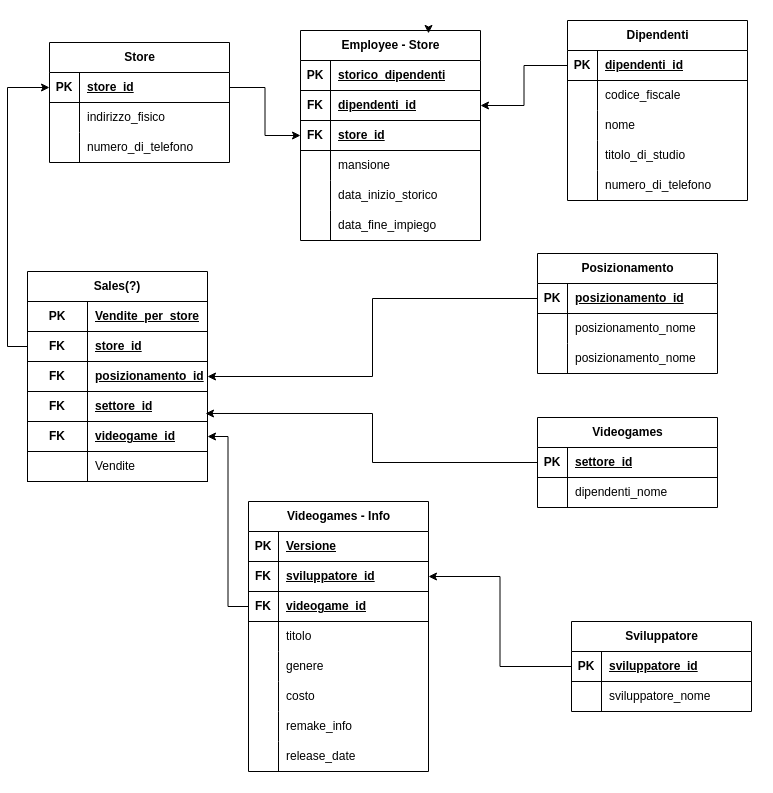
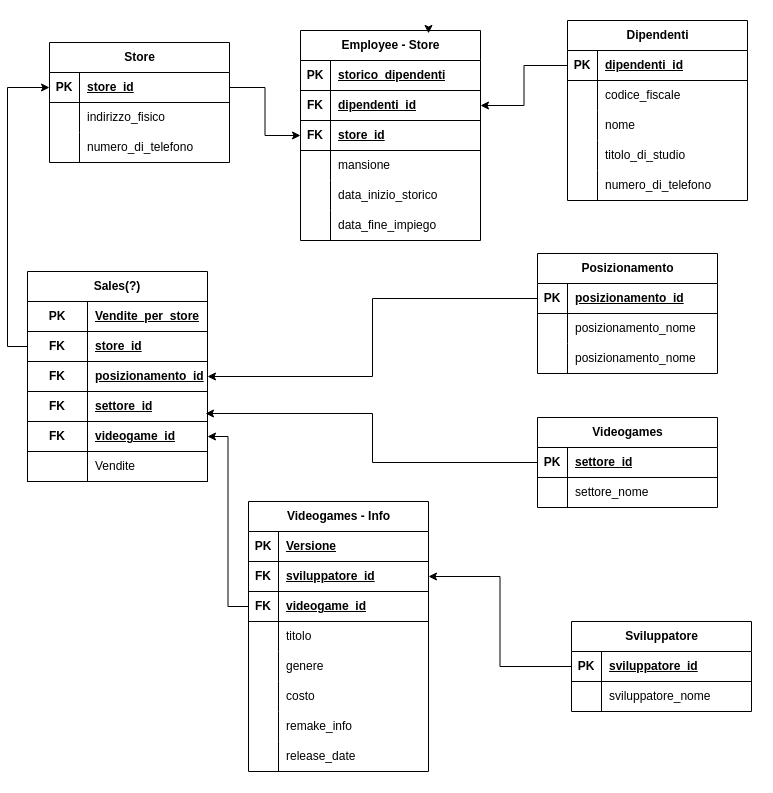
(623, 493) -> (616, 493)
